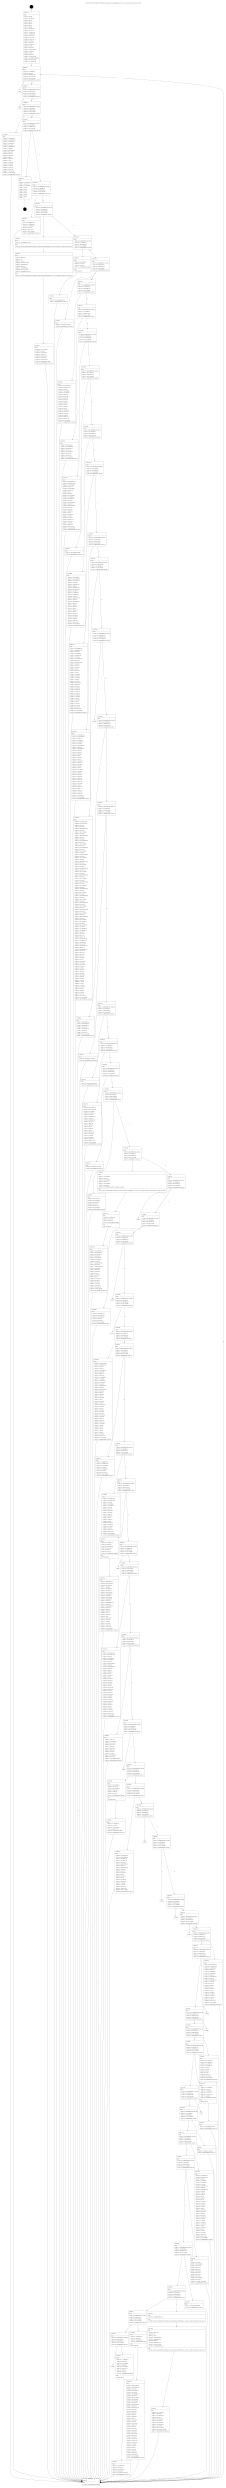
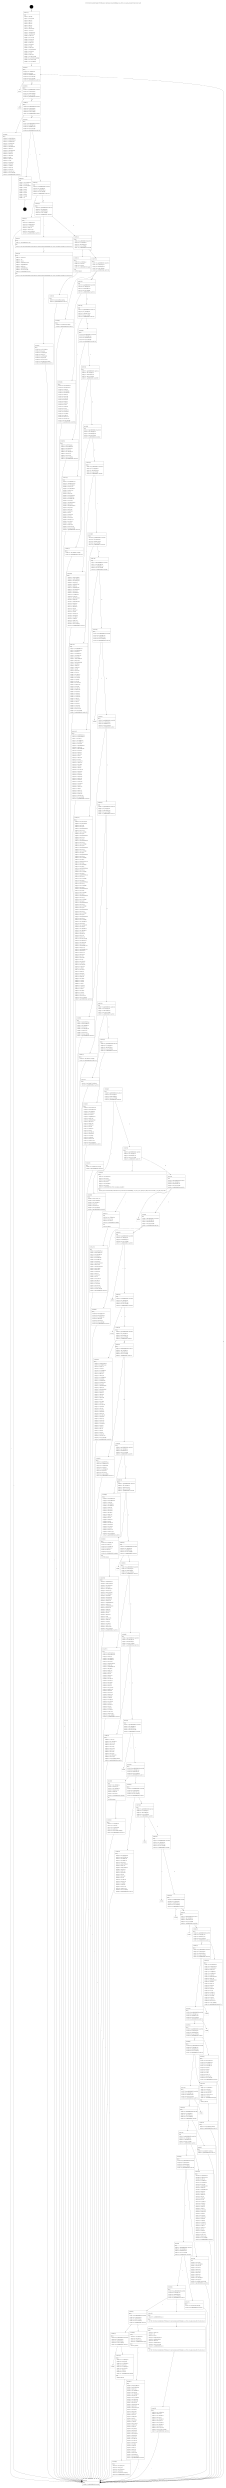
(111, 1070) -> none
